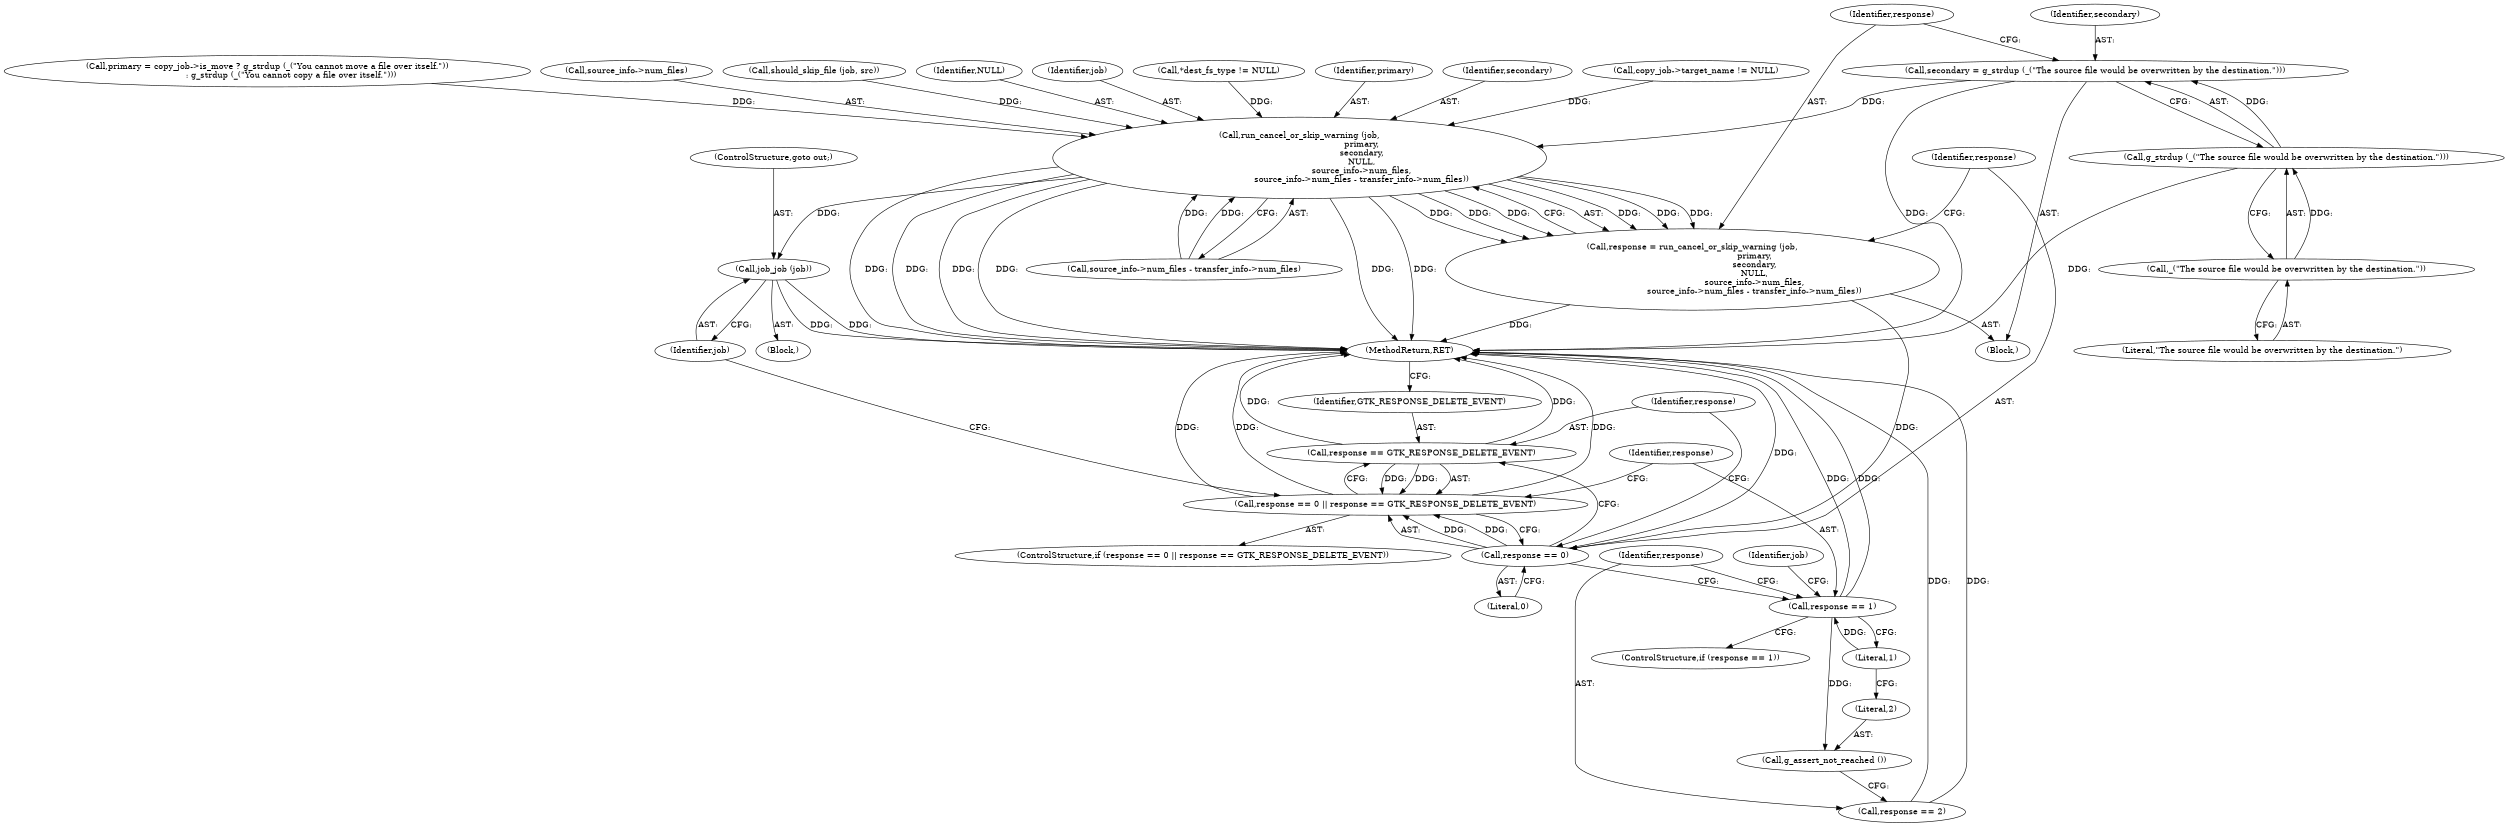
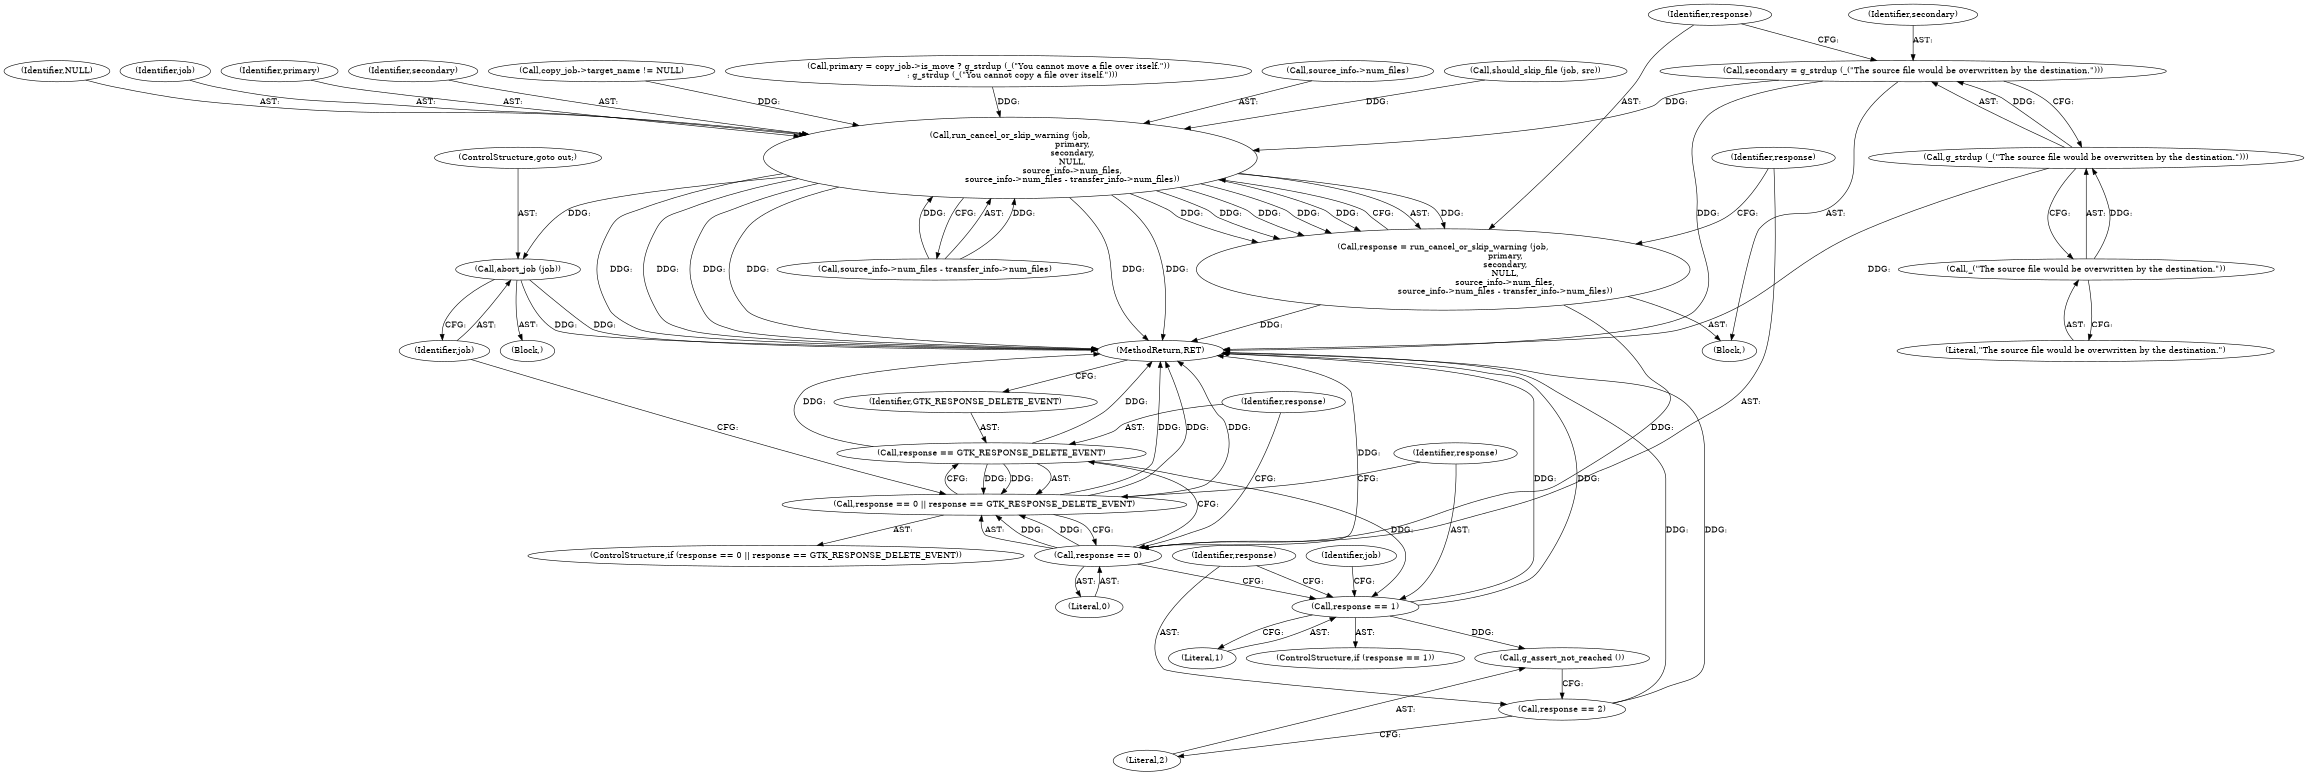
(1219, 71) -> none
(774, 269) -> (518, 269)
none -> (1281, 495)
(1535, 581) -> (1111, 581)
(1787, 633) -> (1367, 633)
(1856, 633) -> (1321, 633)
(1876, 681) -> (1348, 736)
